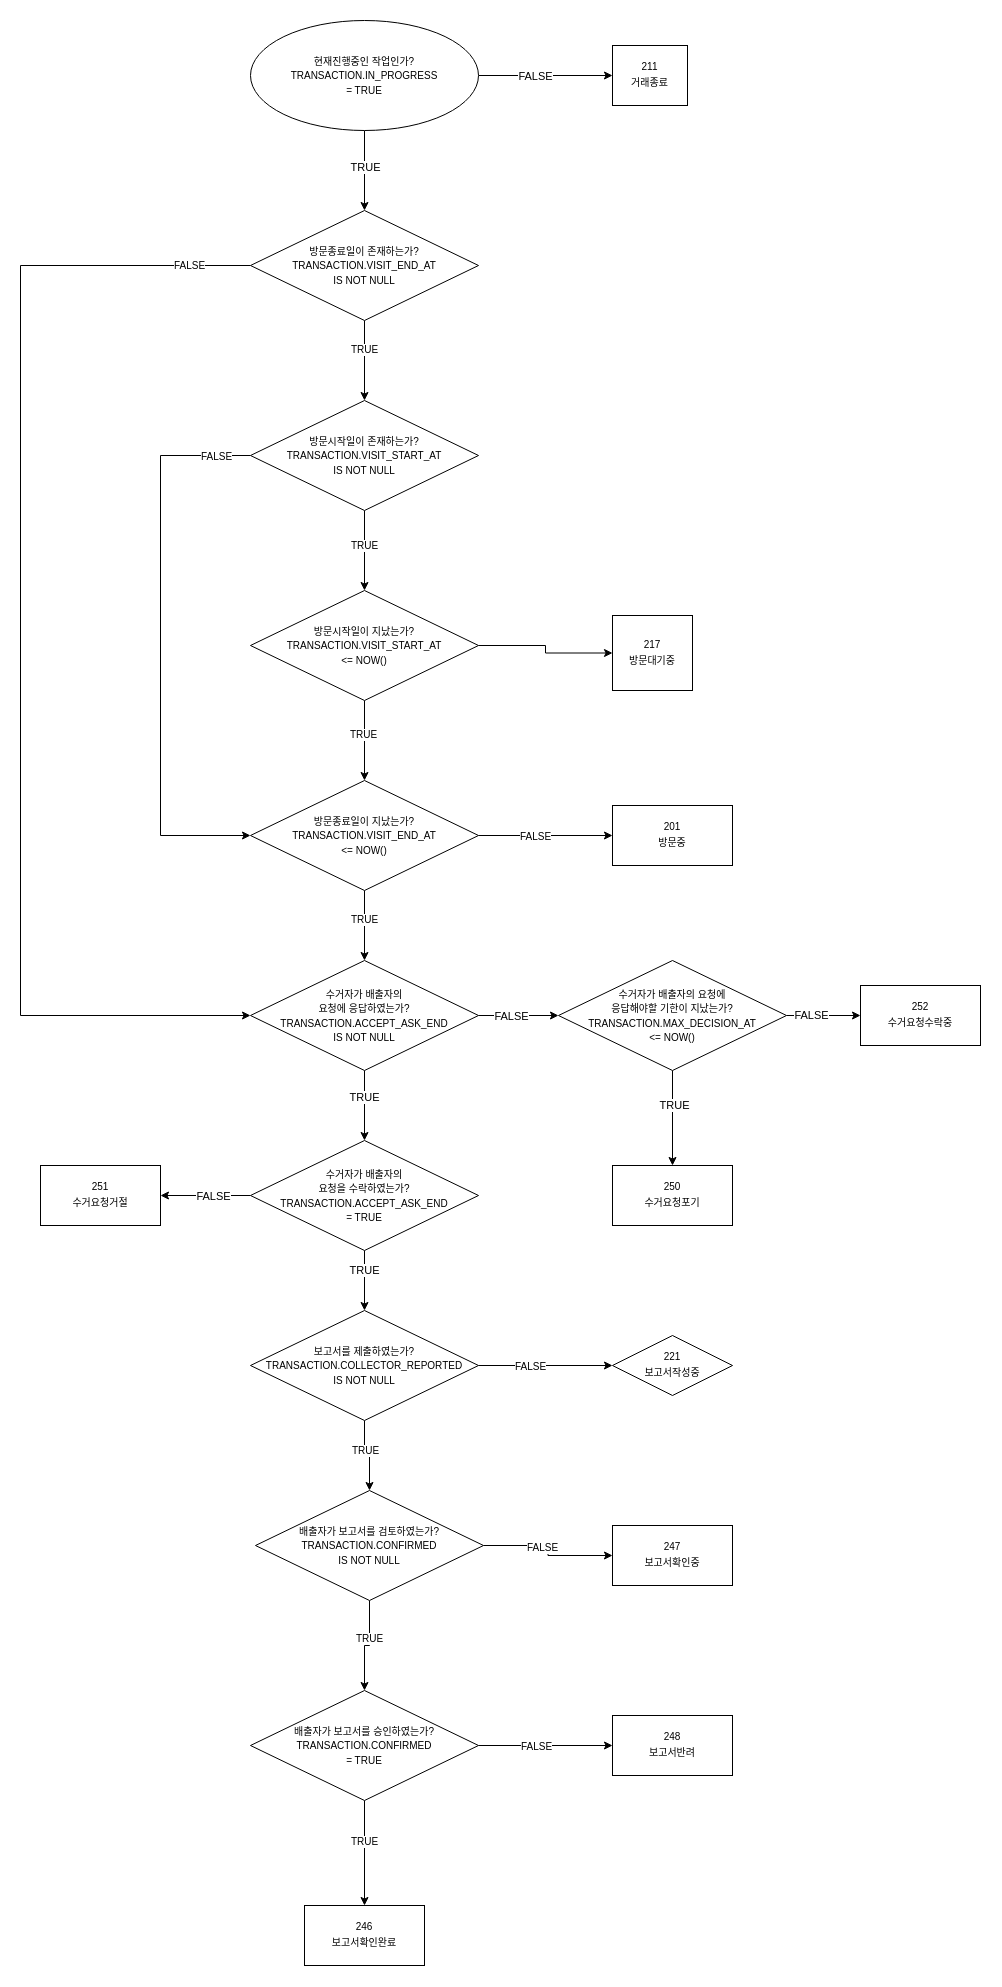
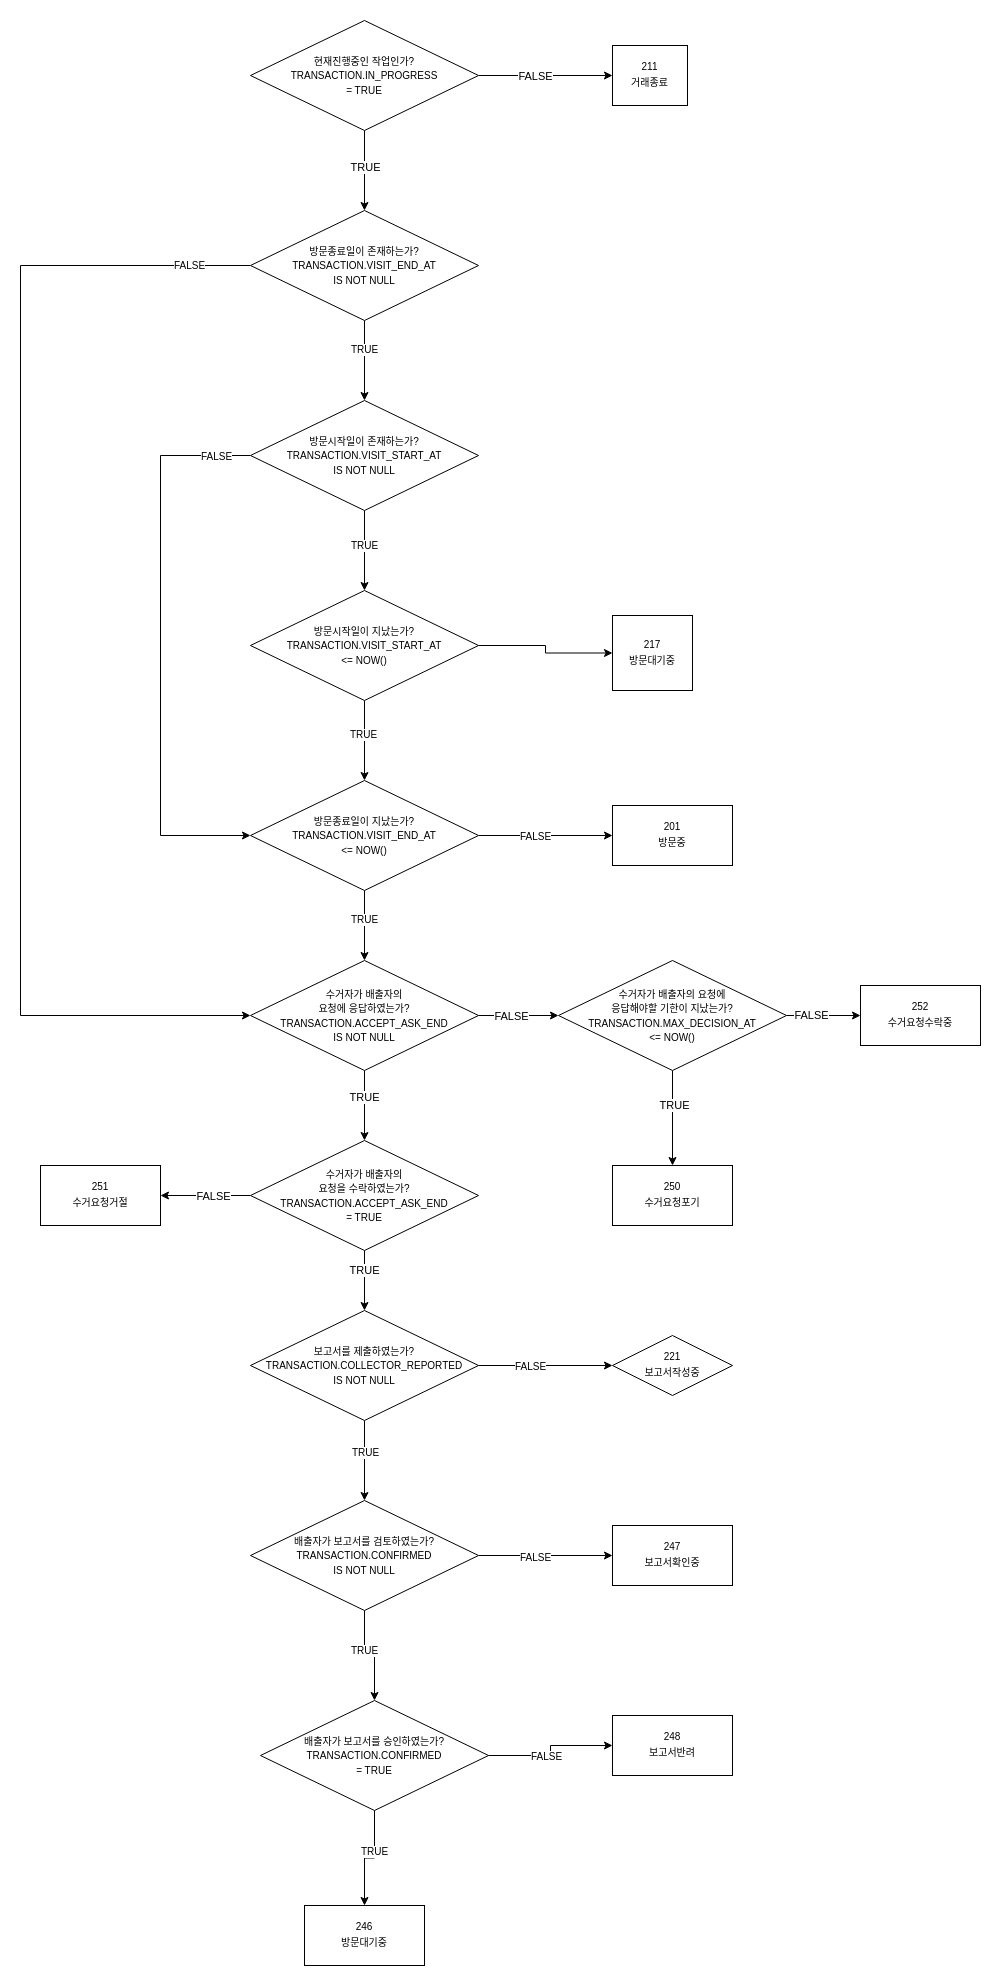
(365, 76) -> (365, 76)
(370, 1546) -> (365, 1556)
(365, 1746) -> (375, 1756)
(365, 1936) -> (365, 1936)
